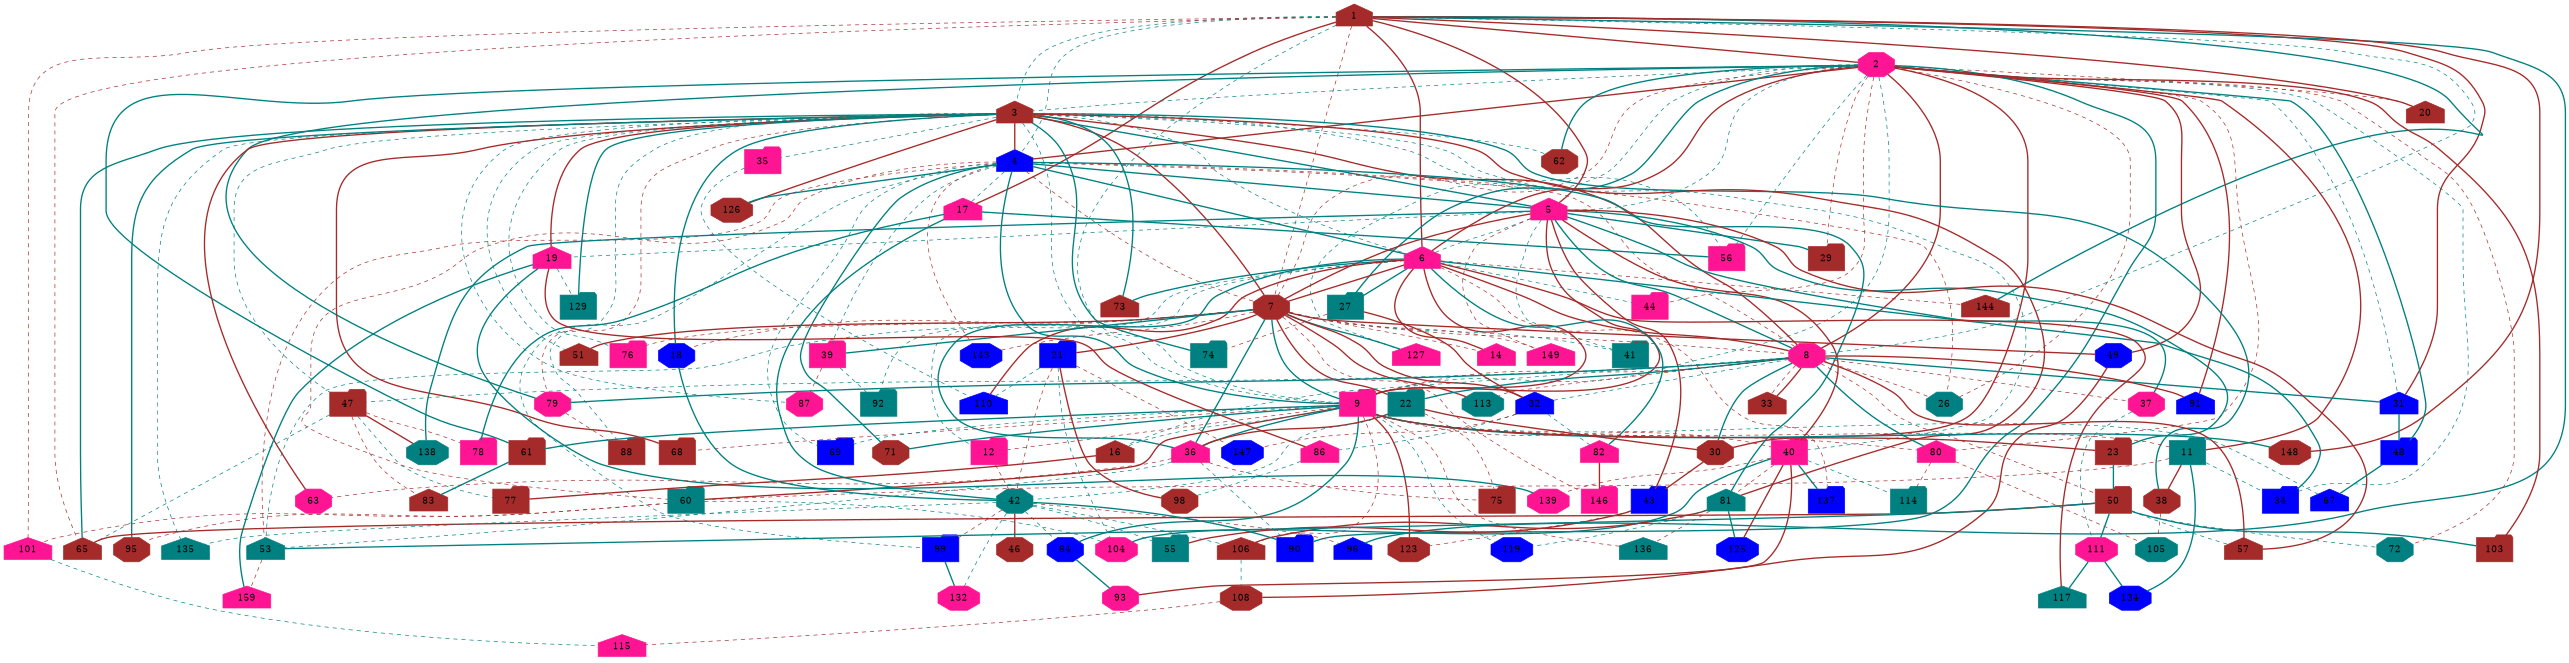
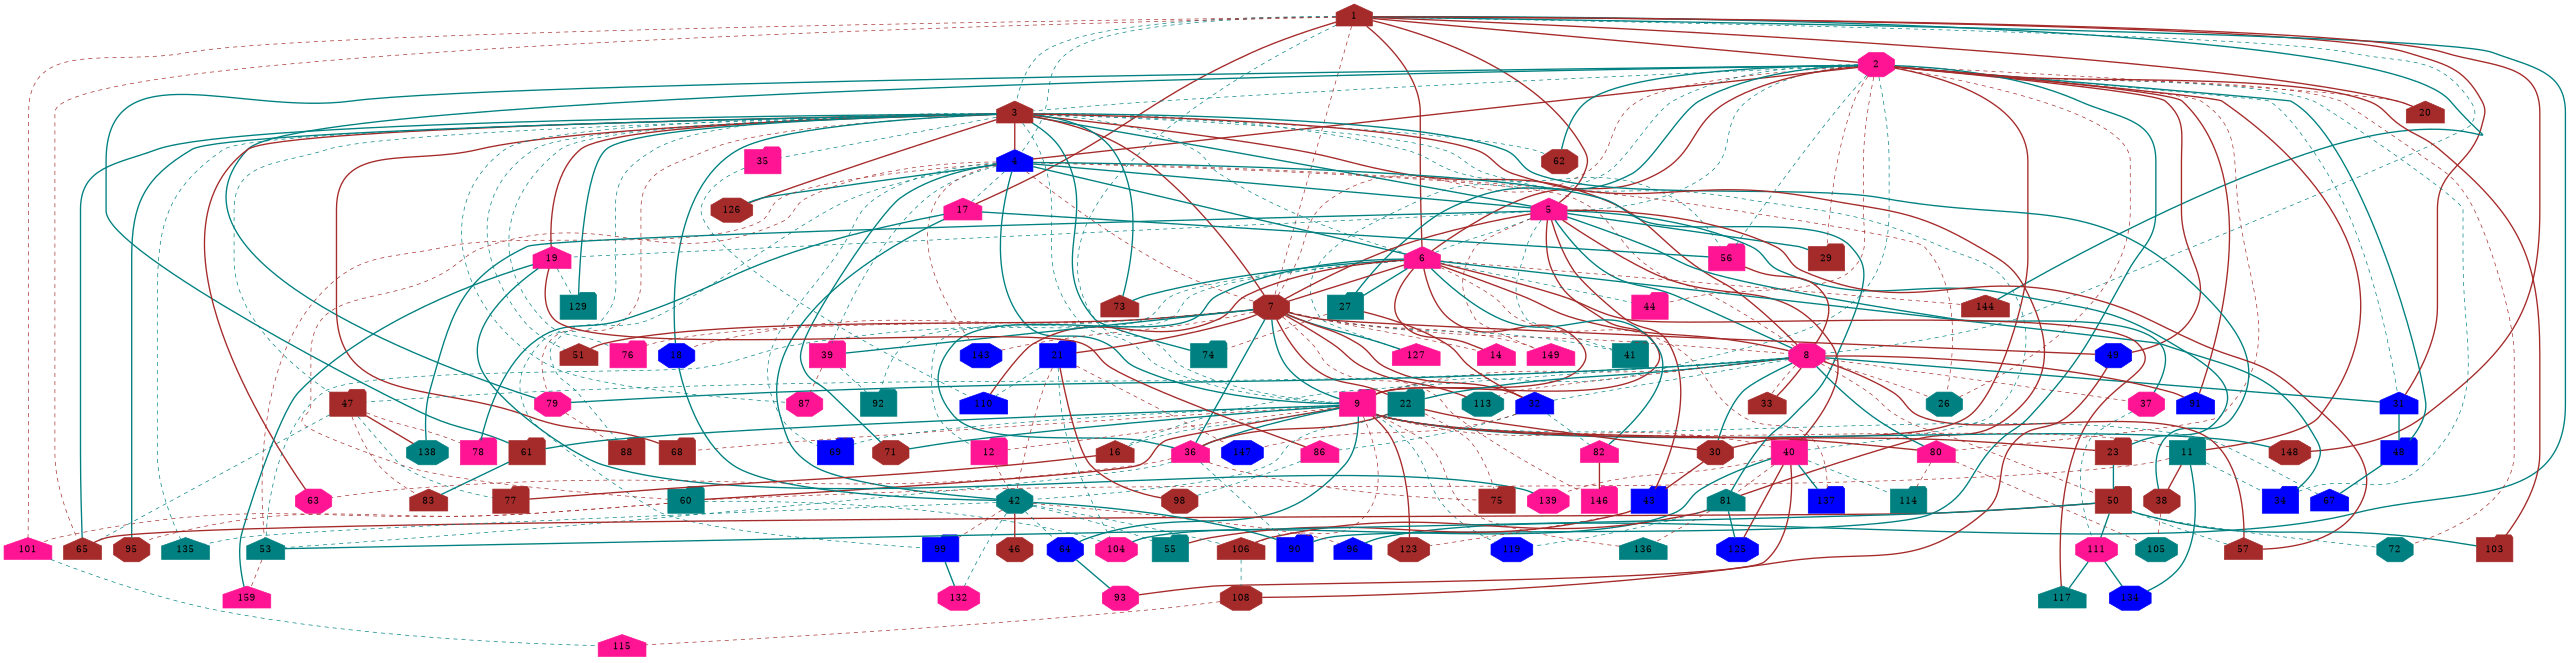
(1939, 220) -> (1782, 276)
(1646, 436) -> (1646, 436)
